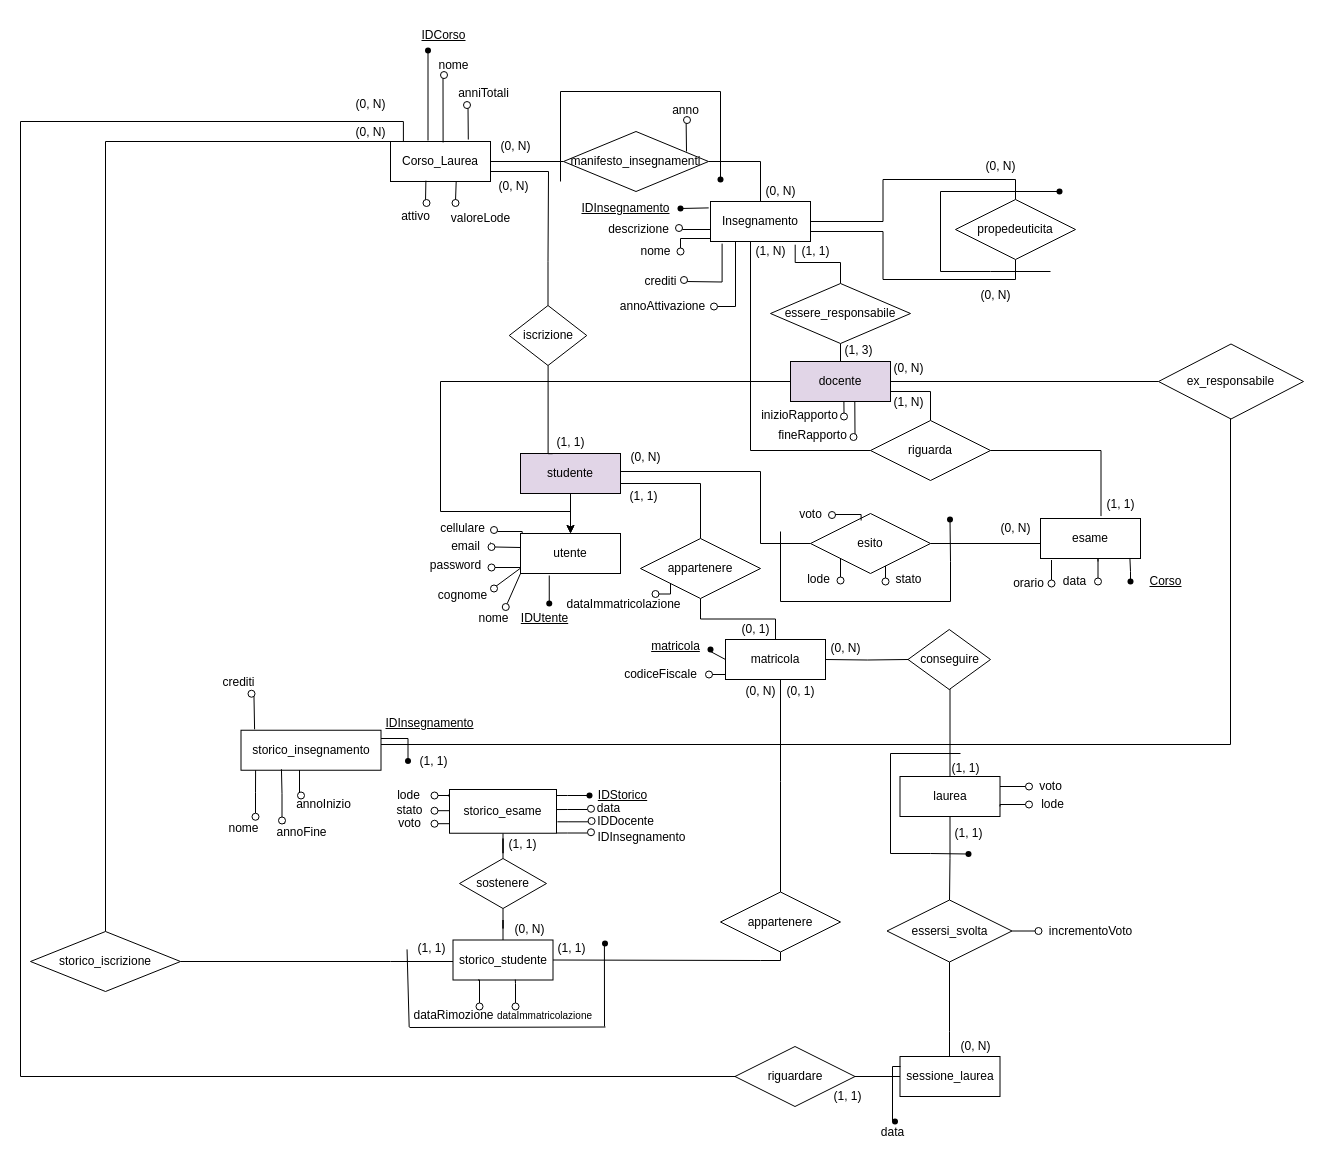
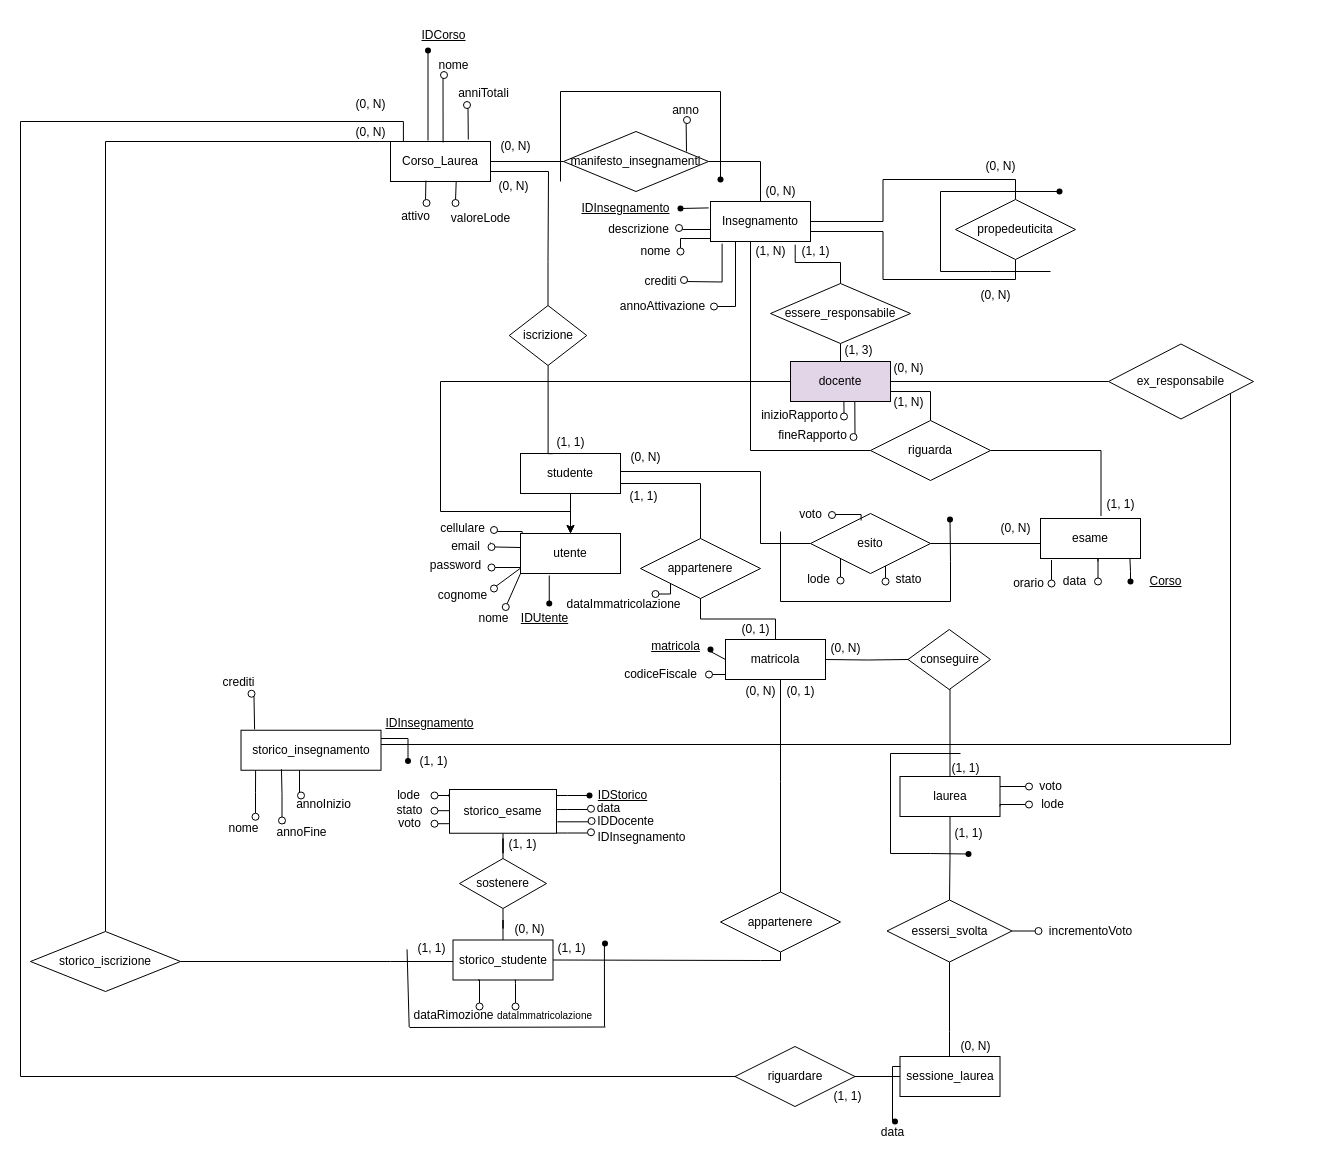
(1231, 382) -> (1181, 382)
(571, 474) -> (571, 474)
